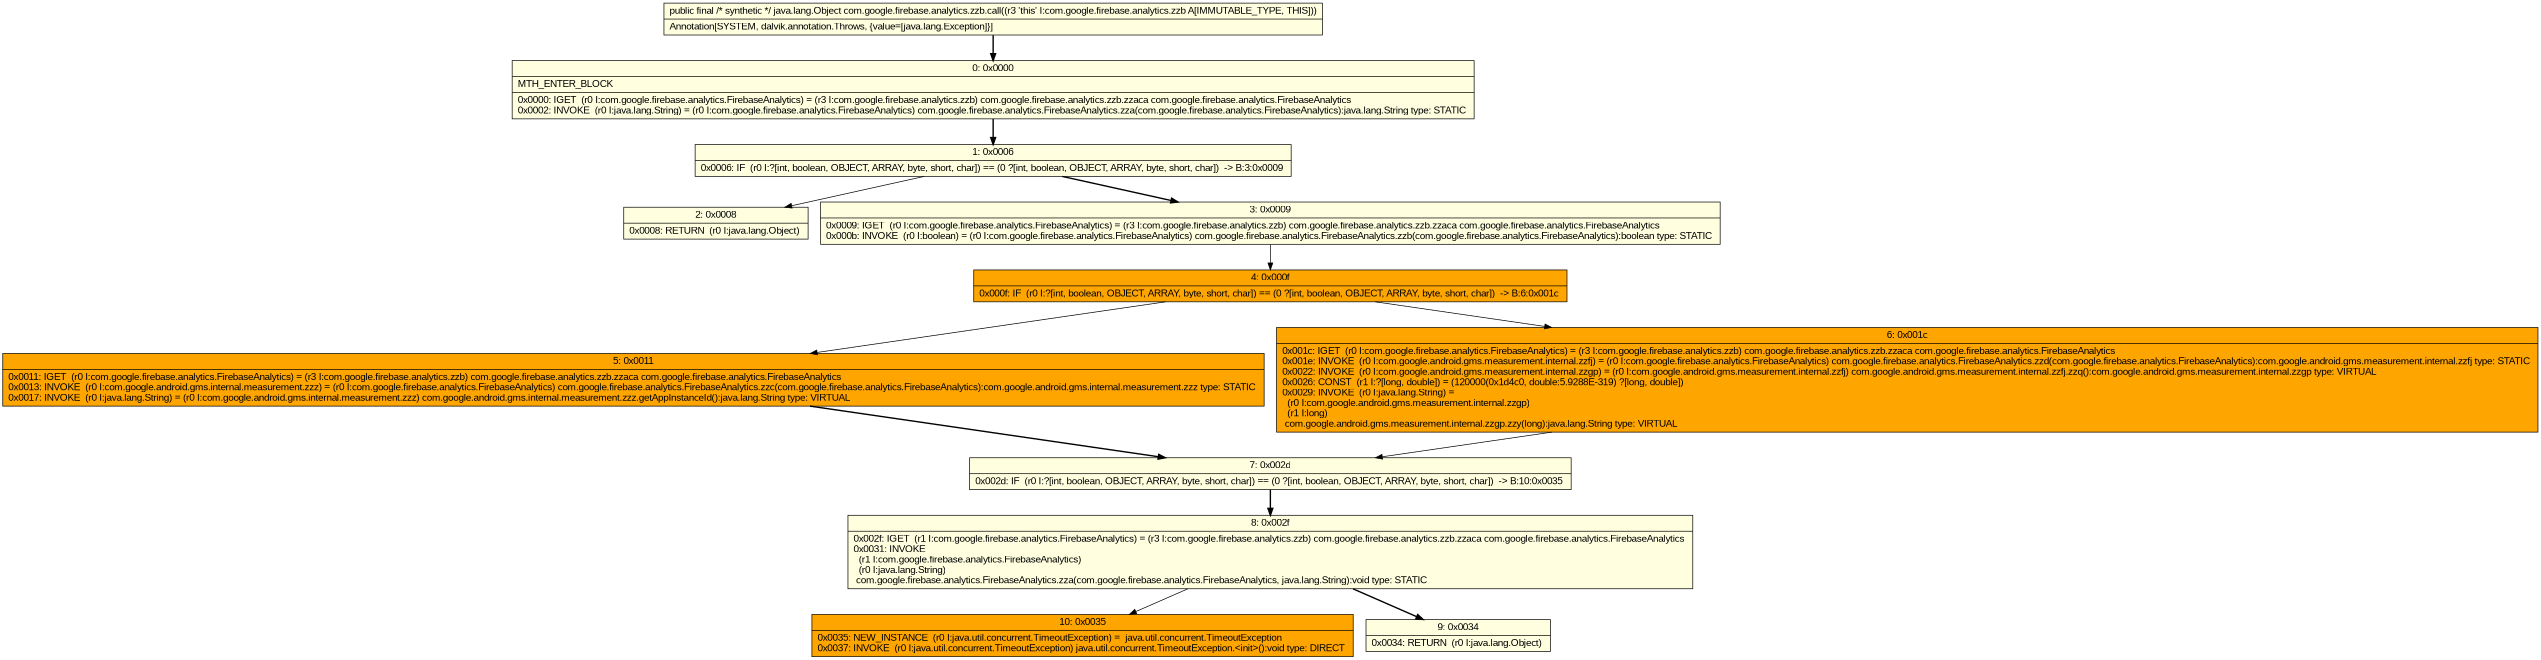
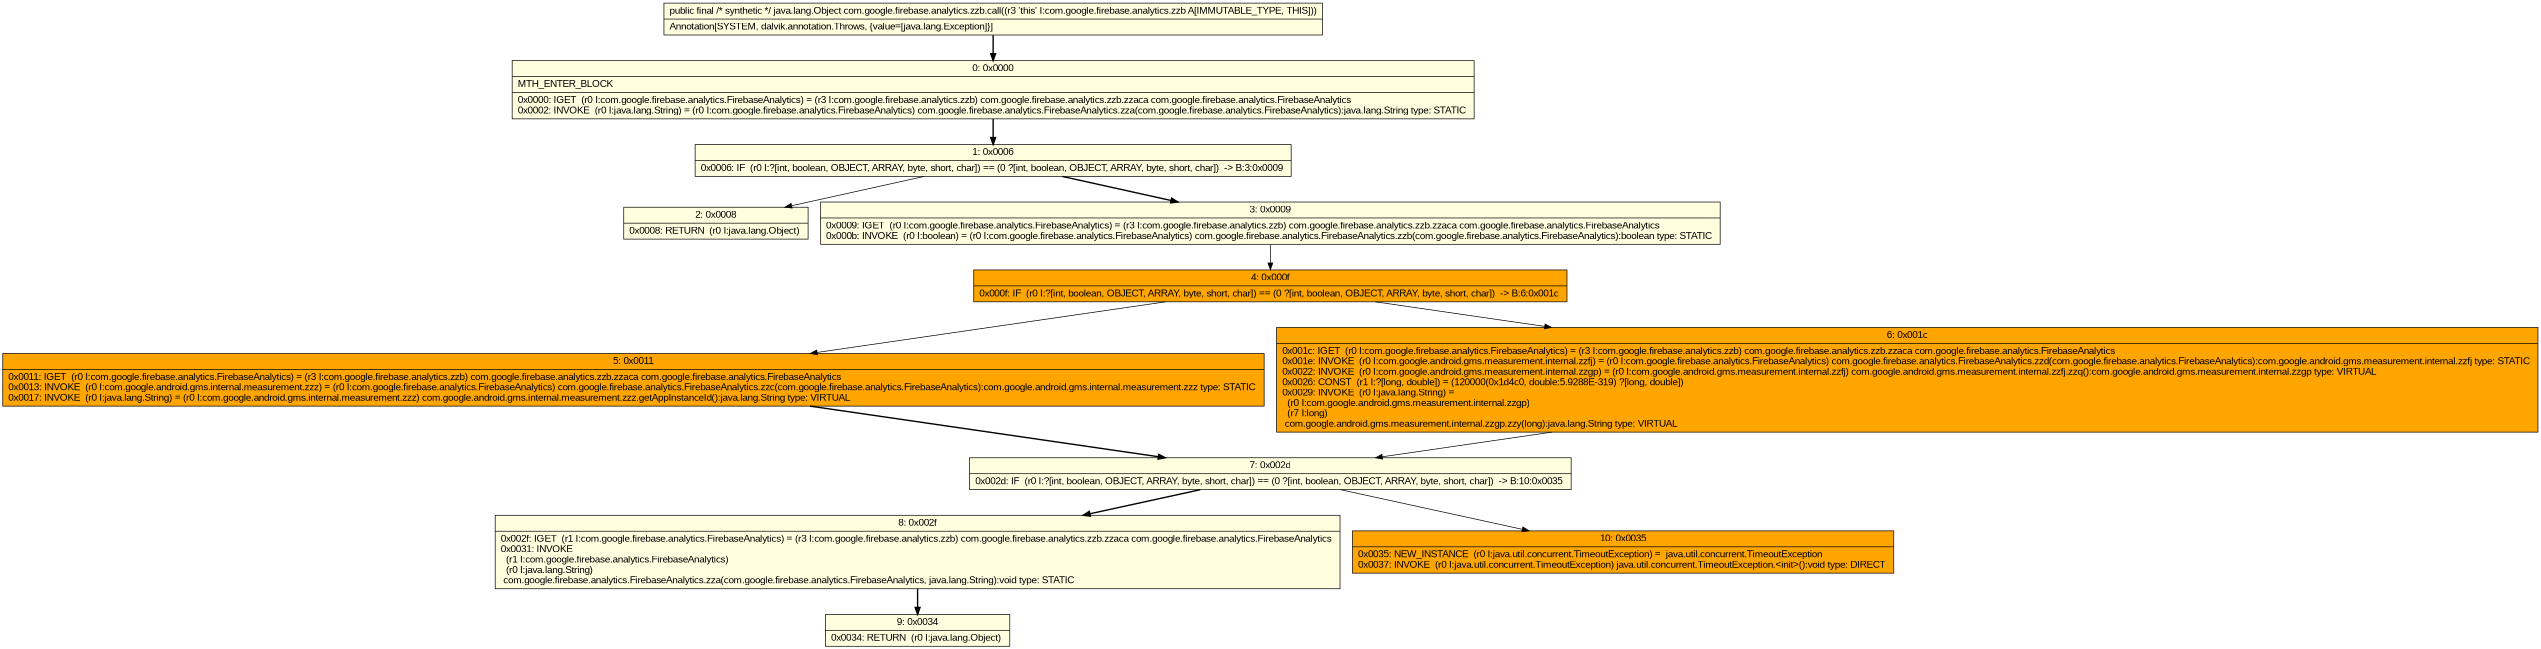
(1305, 413) -> (1305, 413)
(1162, 600) -> (1431, 510)
